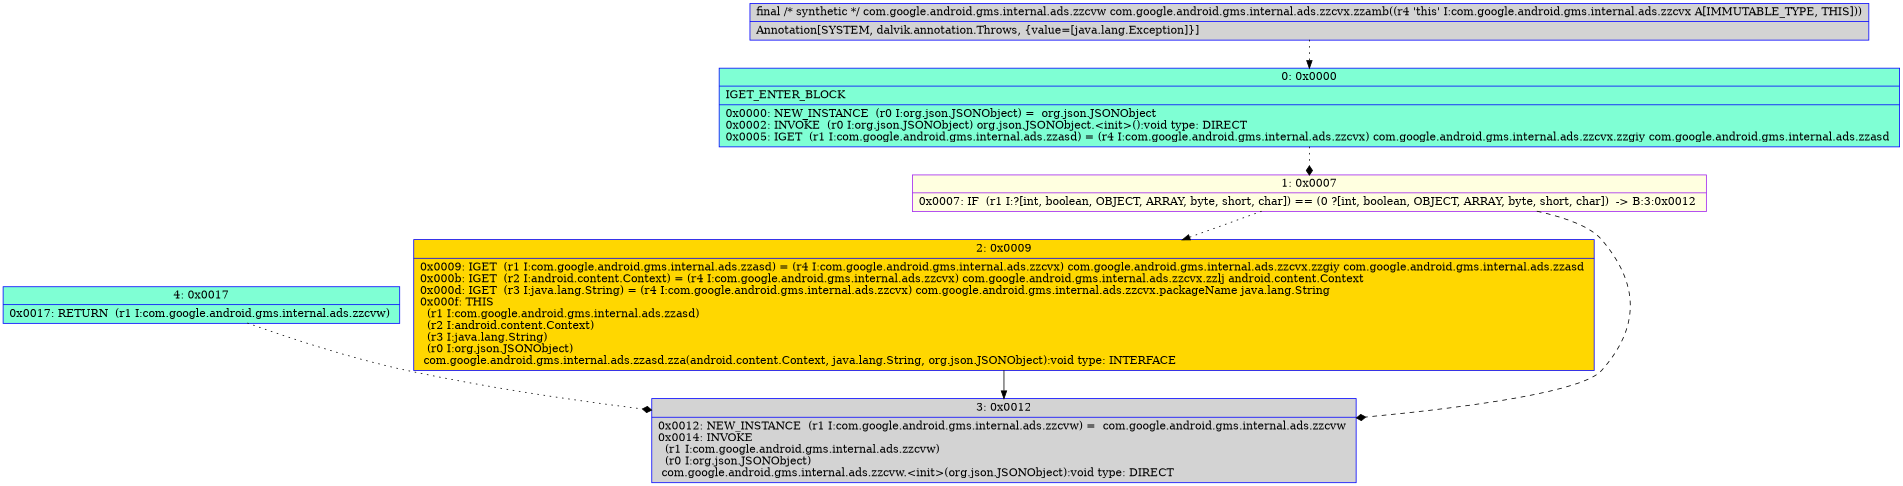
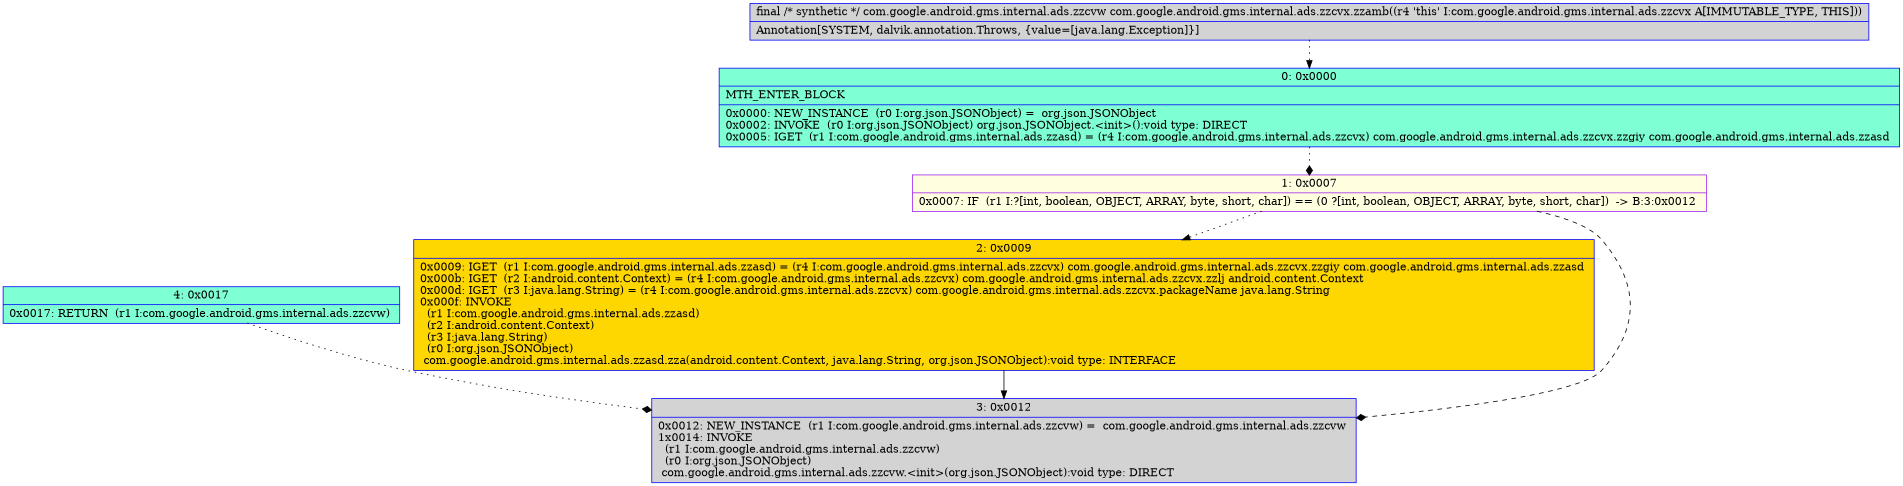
(785, 95) -> (785, 95)
(460, 302) -> (469, 302)
(709, 438) -> (709, 438)
